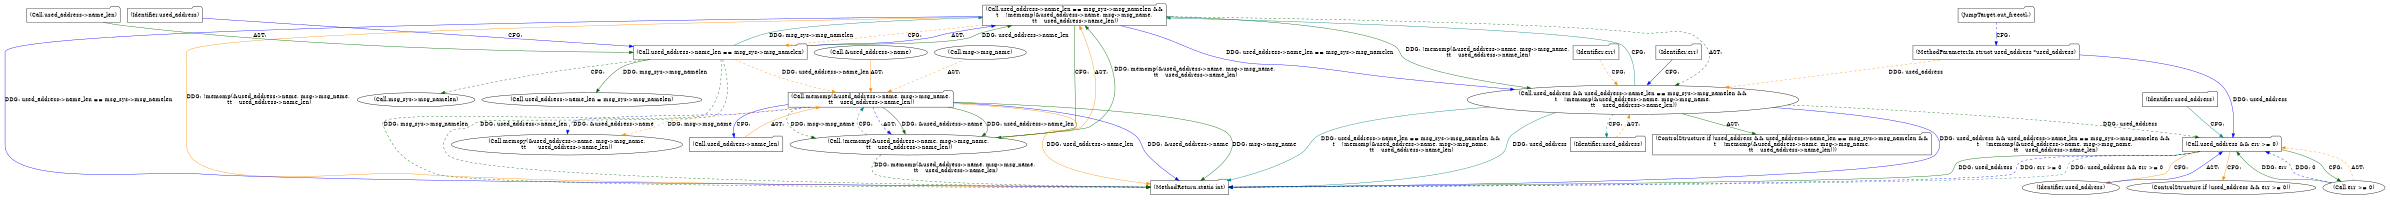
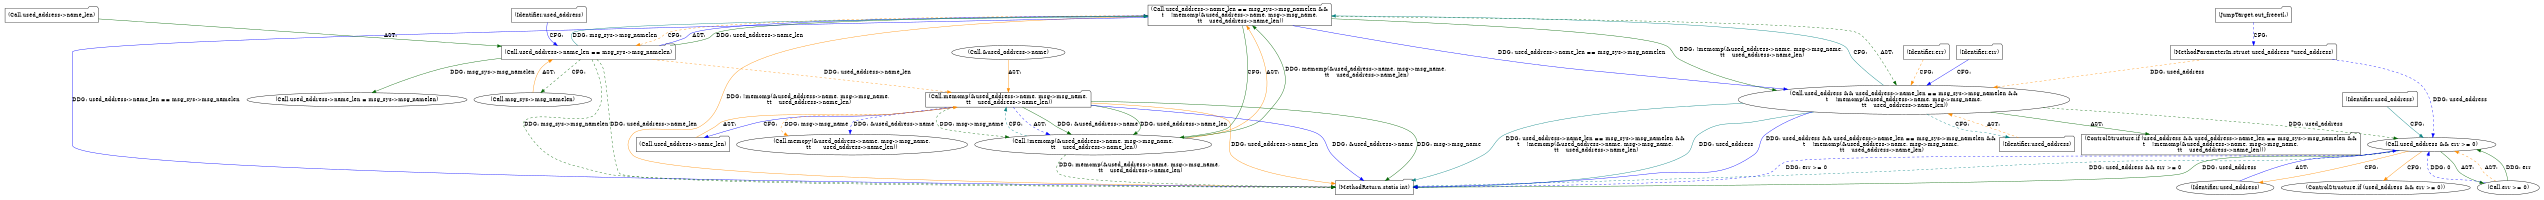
(980, 52) -> none
(2178, 67) -> (2403, 75)
none -> (537, 75)
(2232, 145) -> (2432, 145)
(2337, 168) -> (2469, 168)
